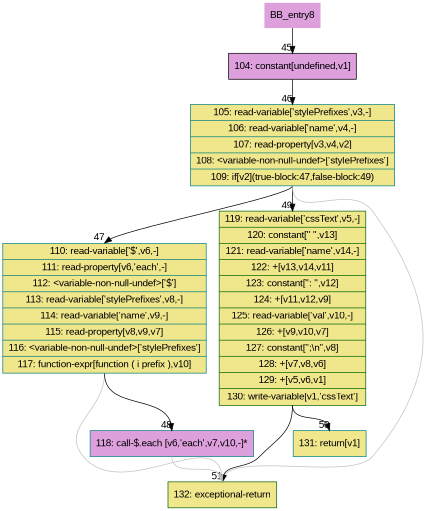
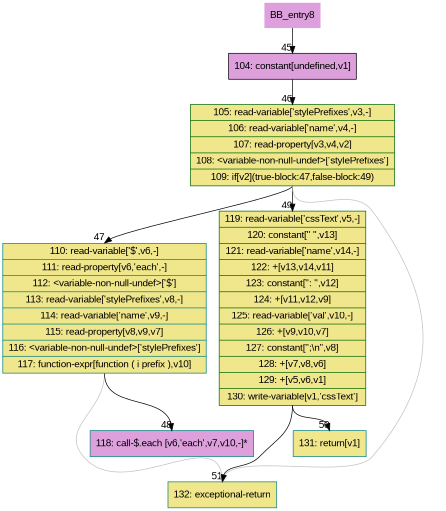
(292, 145) -> (292, 145)
(193, 469) -> none
(222, 495) -> (222, 495)
